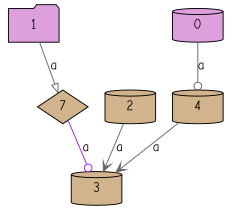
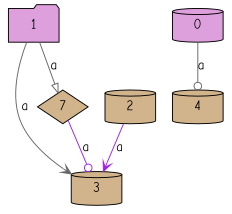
(115, 143) -> (115, 143)
(151, 145) -> (18, 113)
